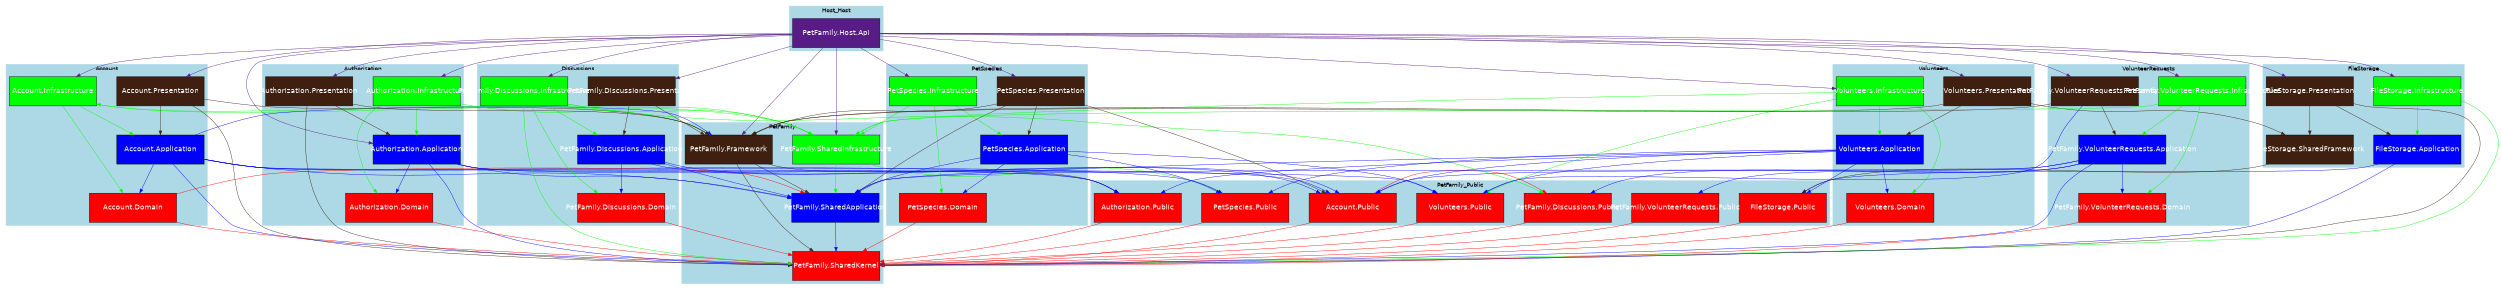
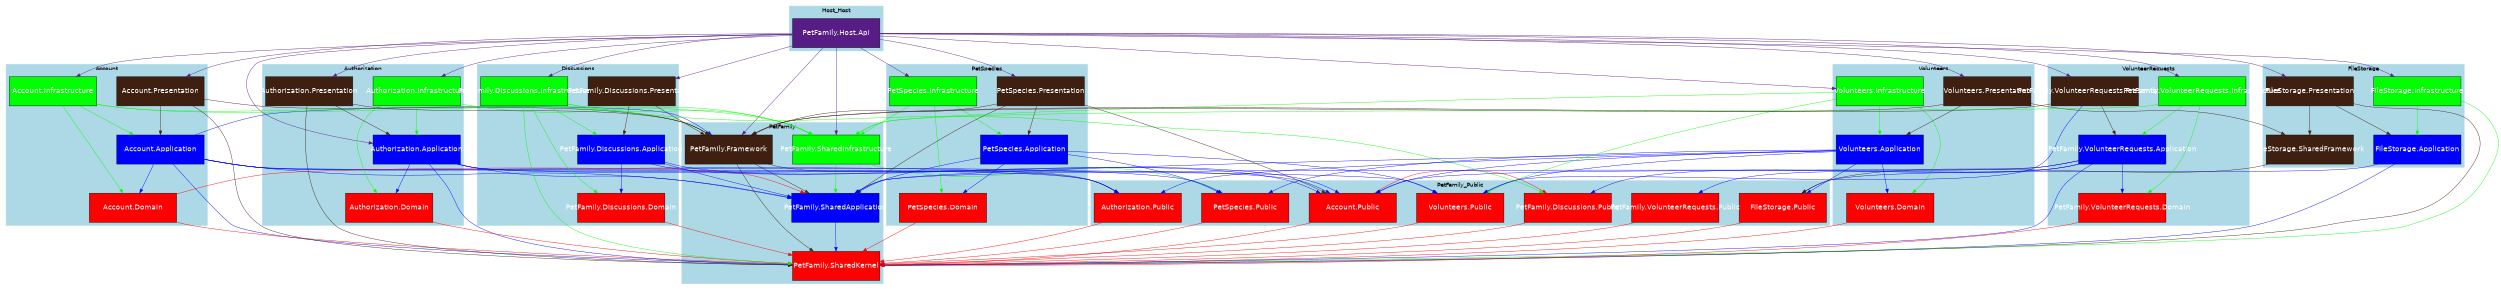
(459, 108) -> (454, 108)
